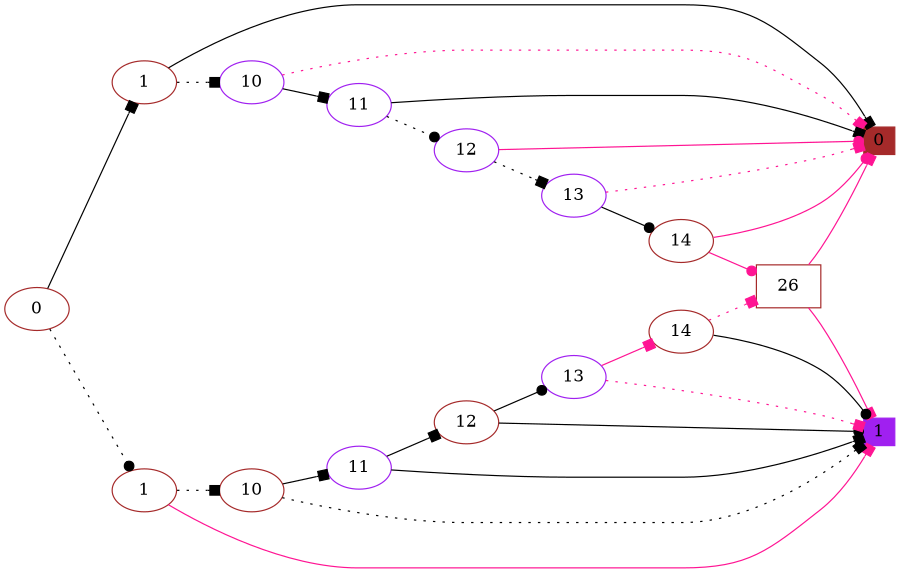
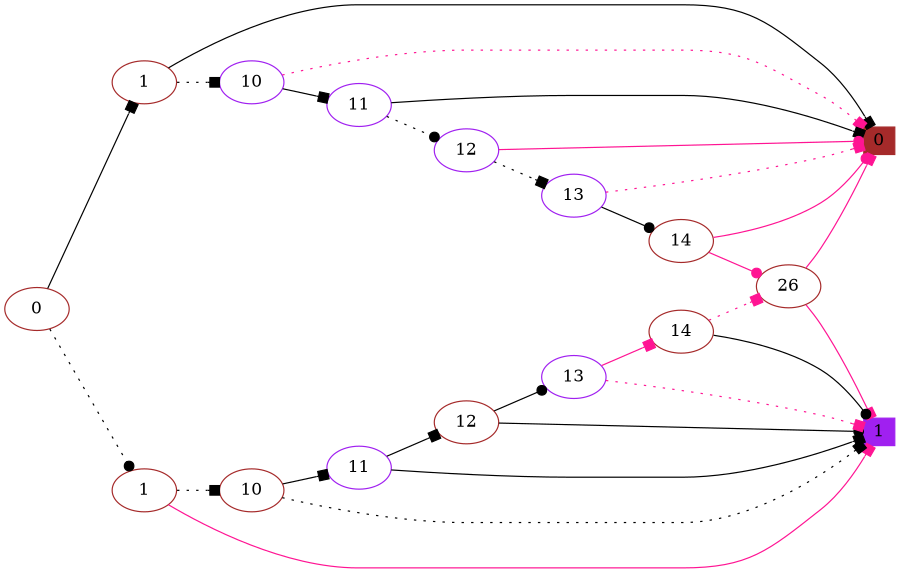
(789, 286) -> (789, 286)
